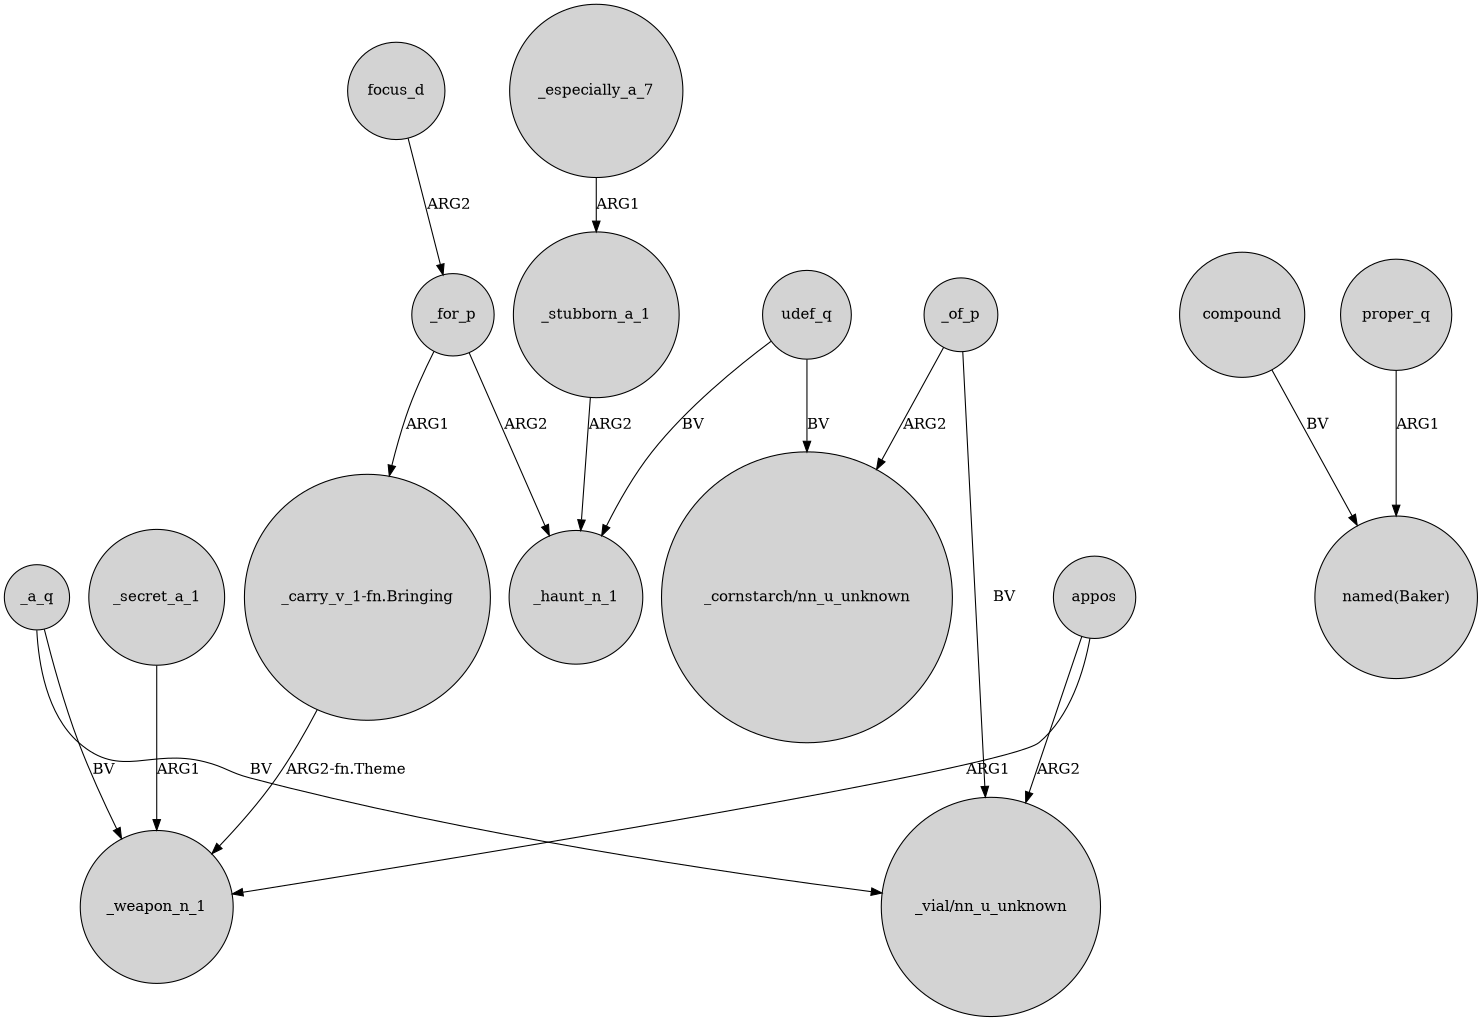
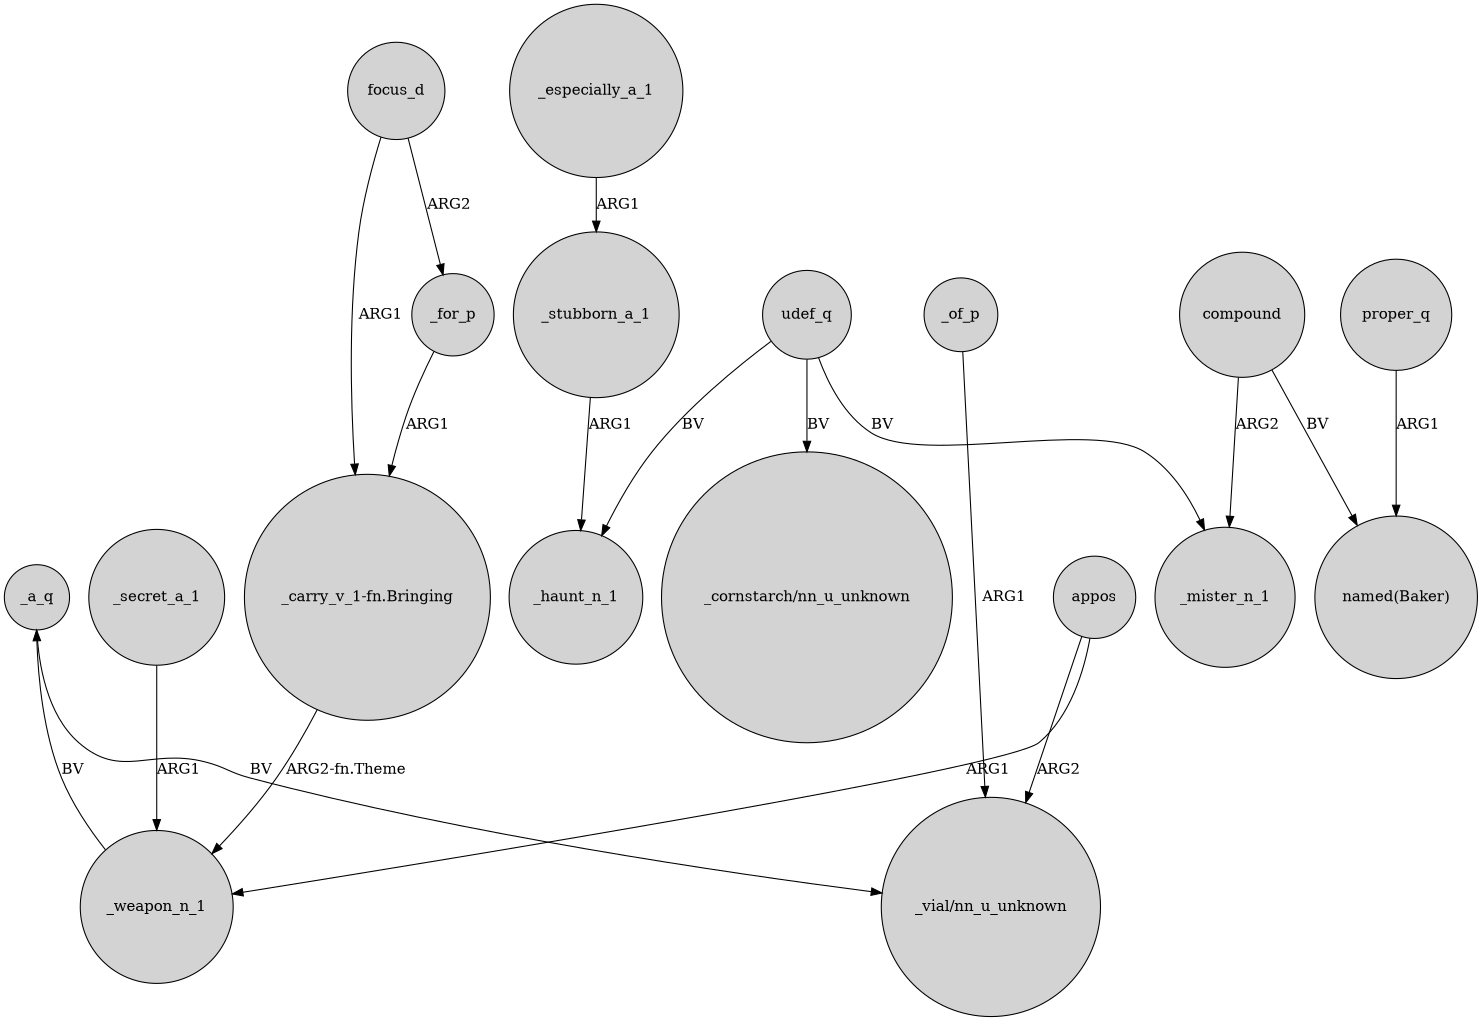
(596, 91) -> (596, 91)
none -> (353, 299)
(913, 404) -> none
(611, 425) -> (611, 425)
(507, 439) -> none
(1004, 597) -> (1004, 597)
none -> (1225, 597)
(73, 726) -> (53, 752)
